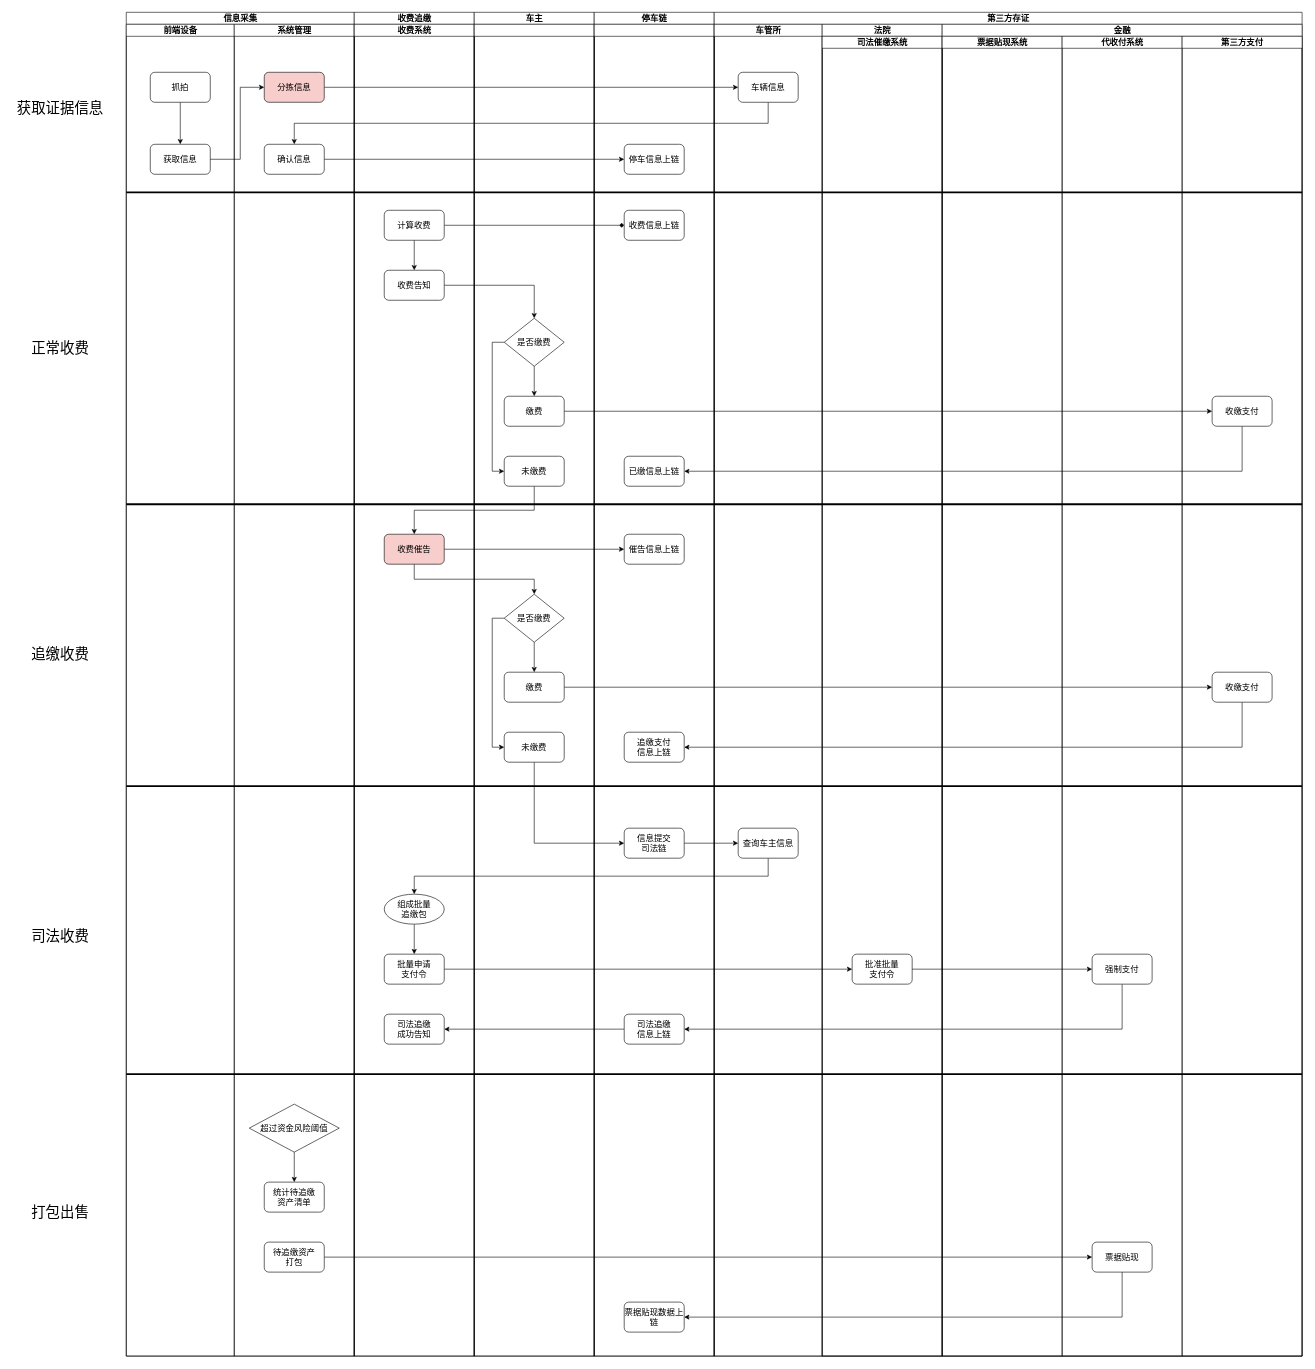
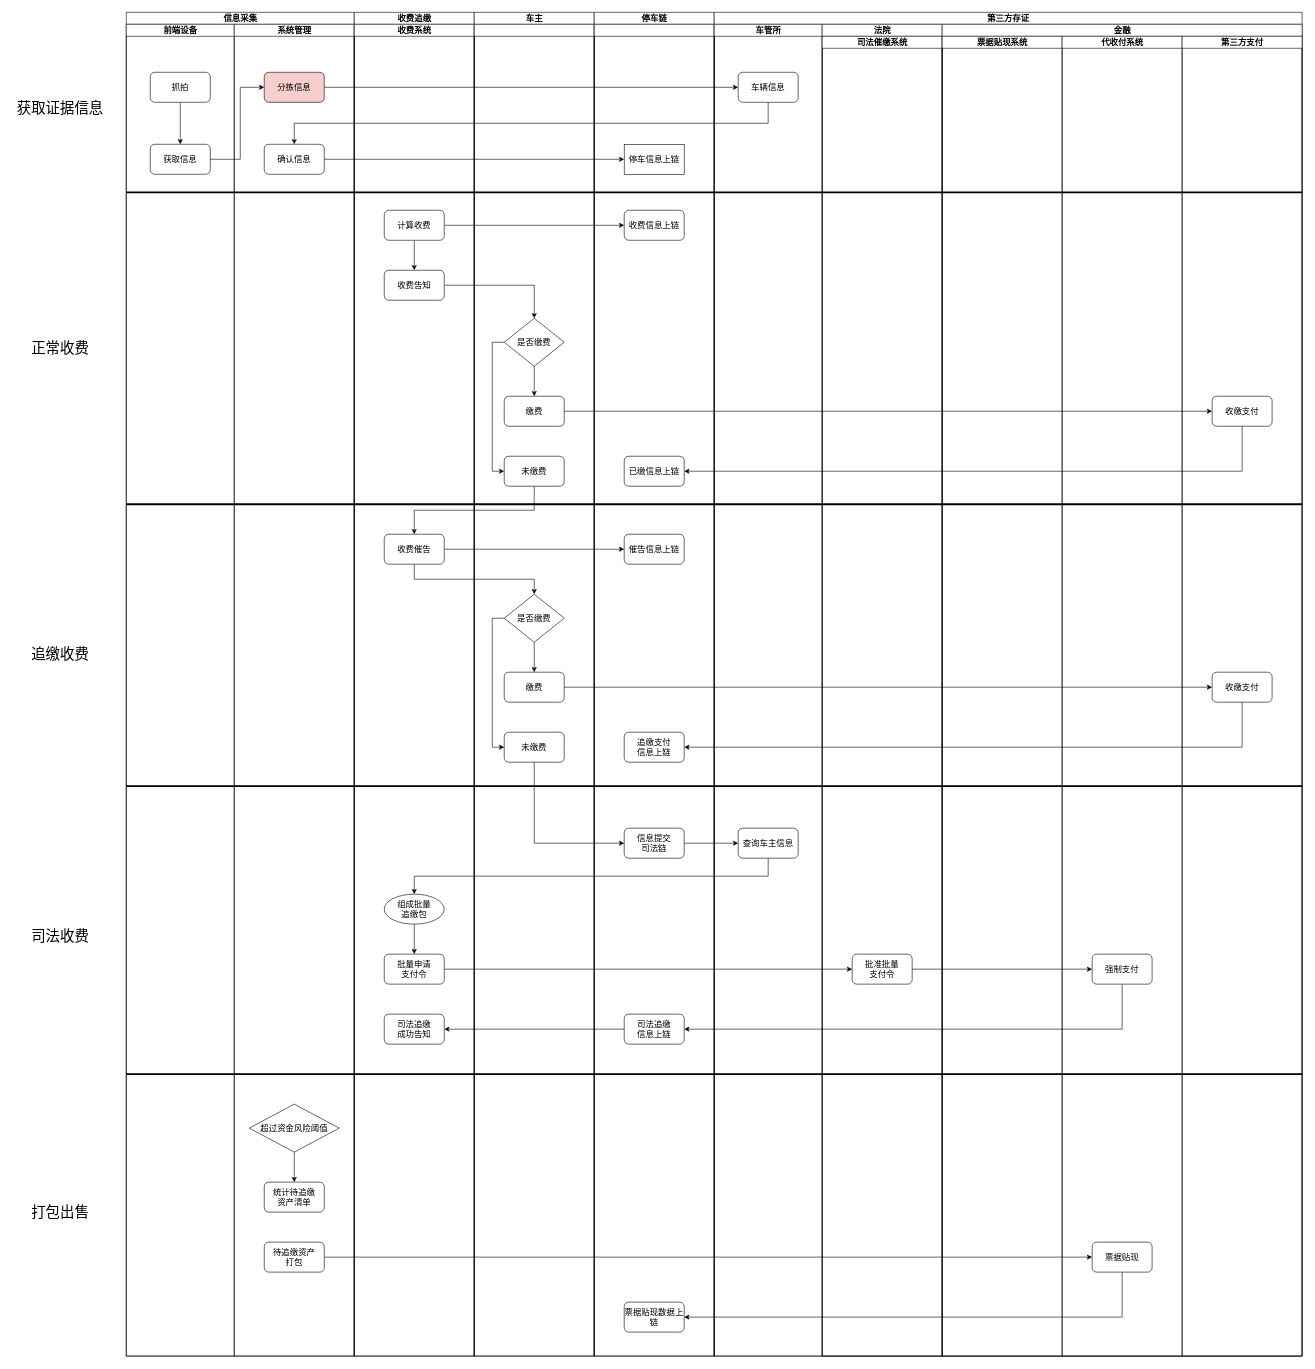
(654, 159) -> (654, 159)
(618, 225) -> (618, 225)
(414, 549) -> (414, 549)
